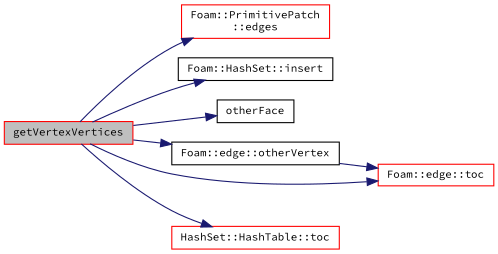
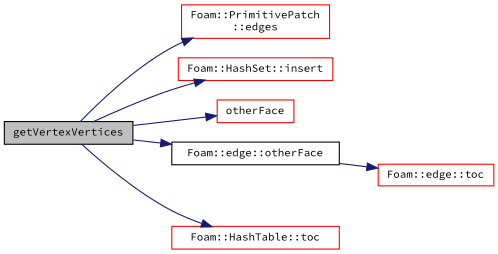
(256, 69) -> (256, 69)
(256, 111) -> (256, 111)
(69, 133) -> (69, 133)
(256, 153) -> (256, 153)
(225, 181) -> none
(256, 238) -> (256, 238)
